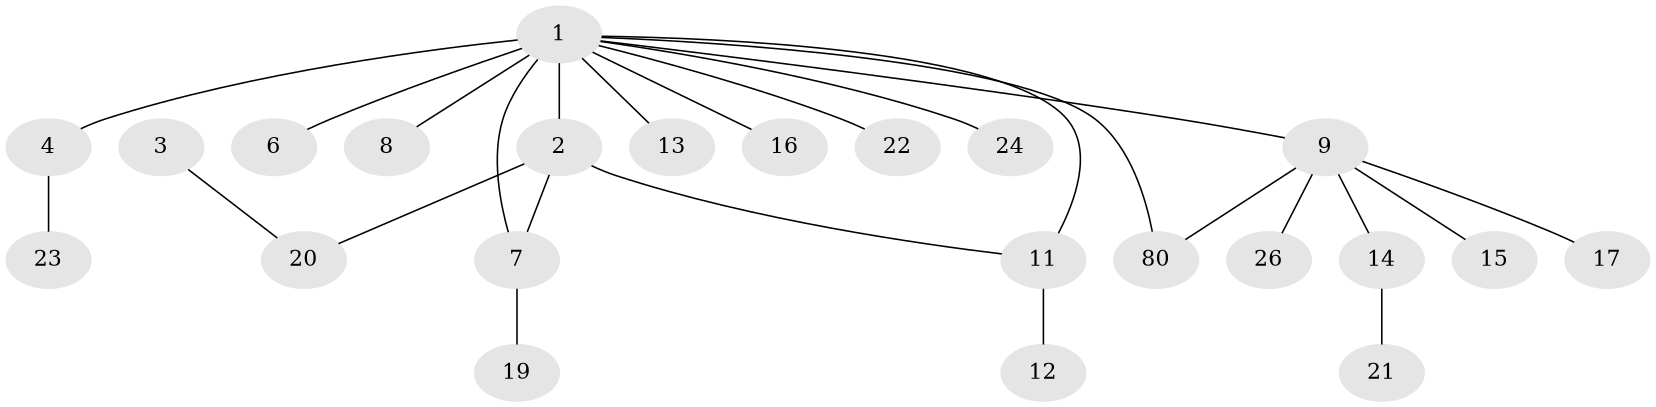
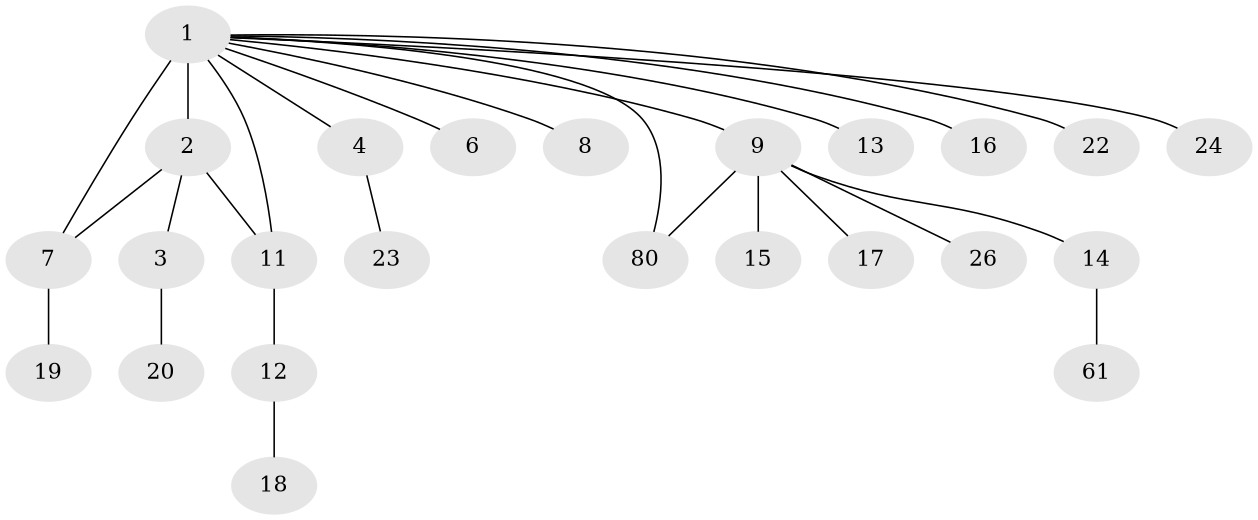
(431, 204) -> (175, 203)
(1382, 373) -> (1097, 373)
none -> (274, 486)
